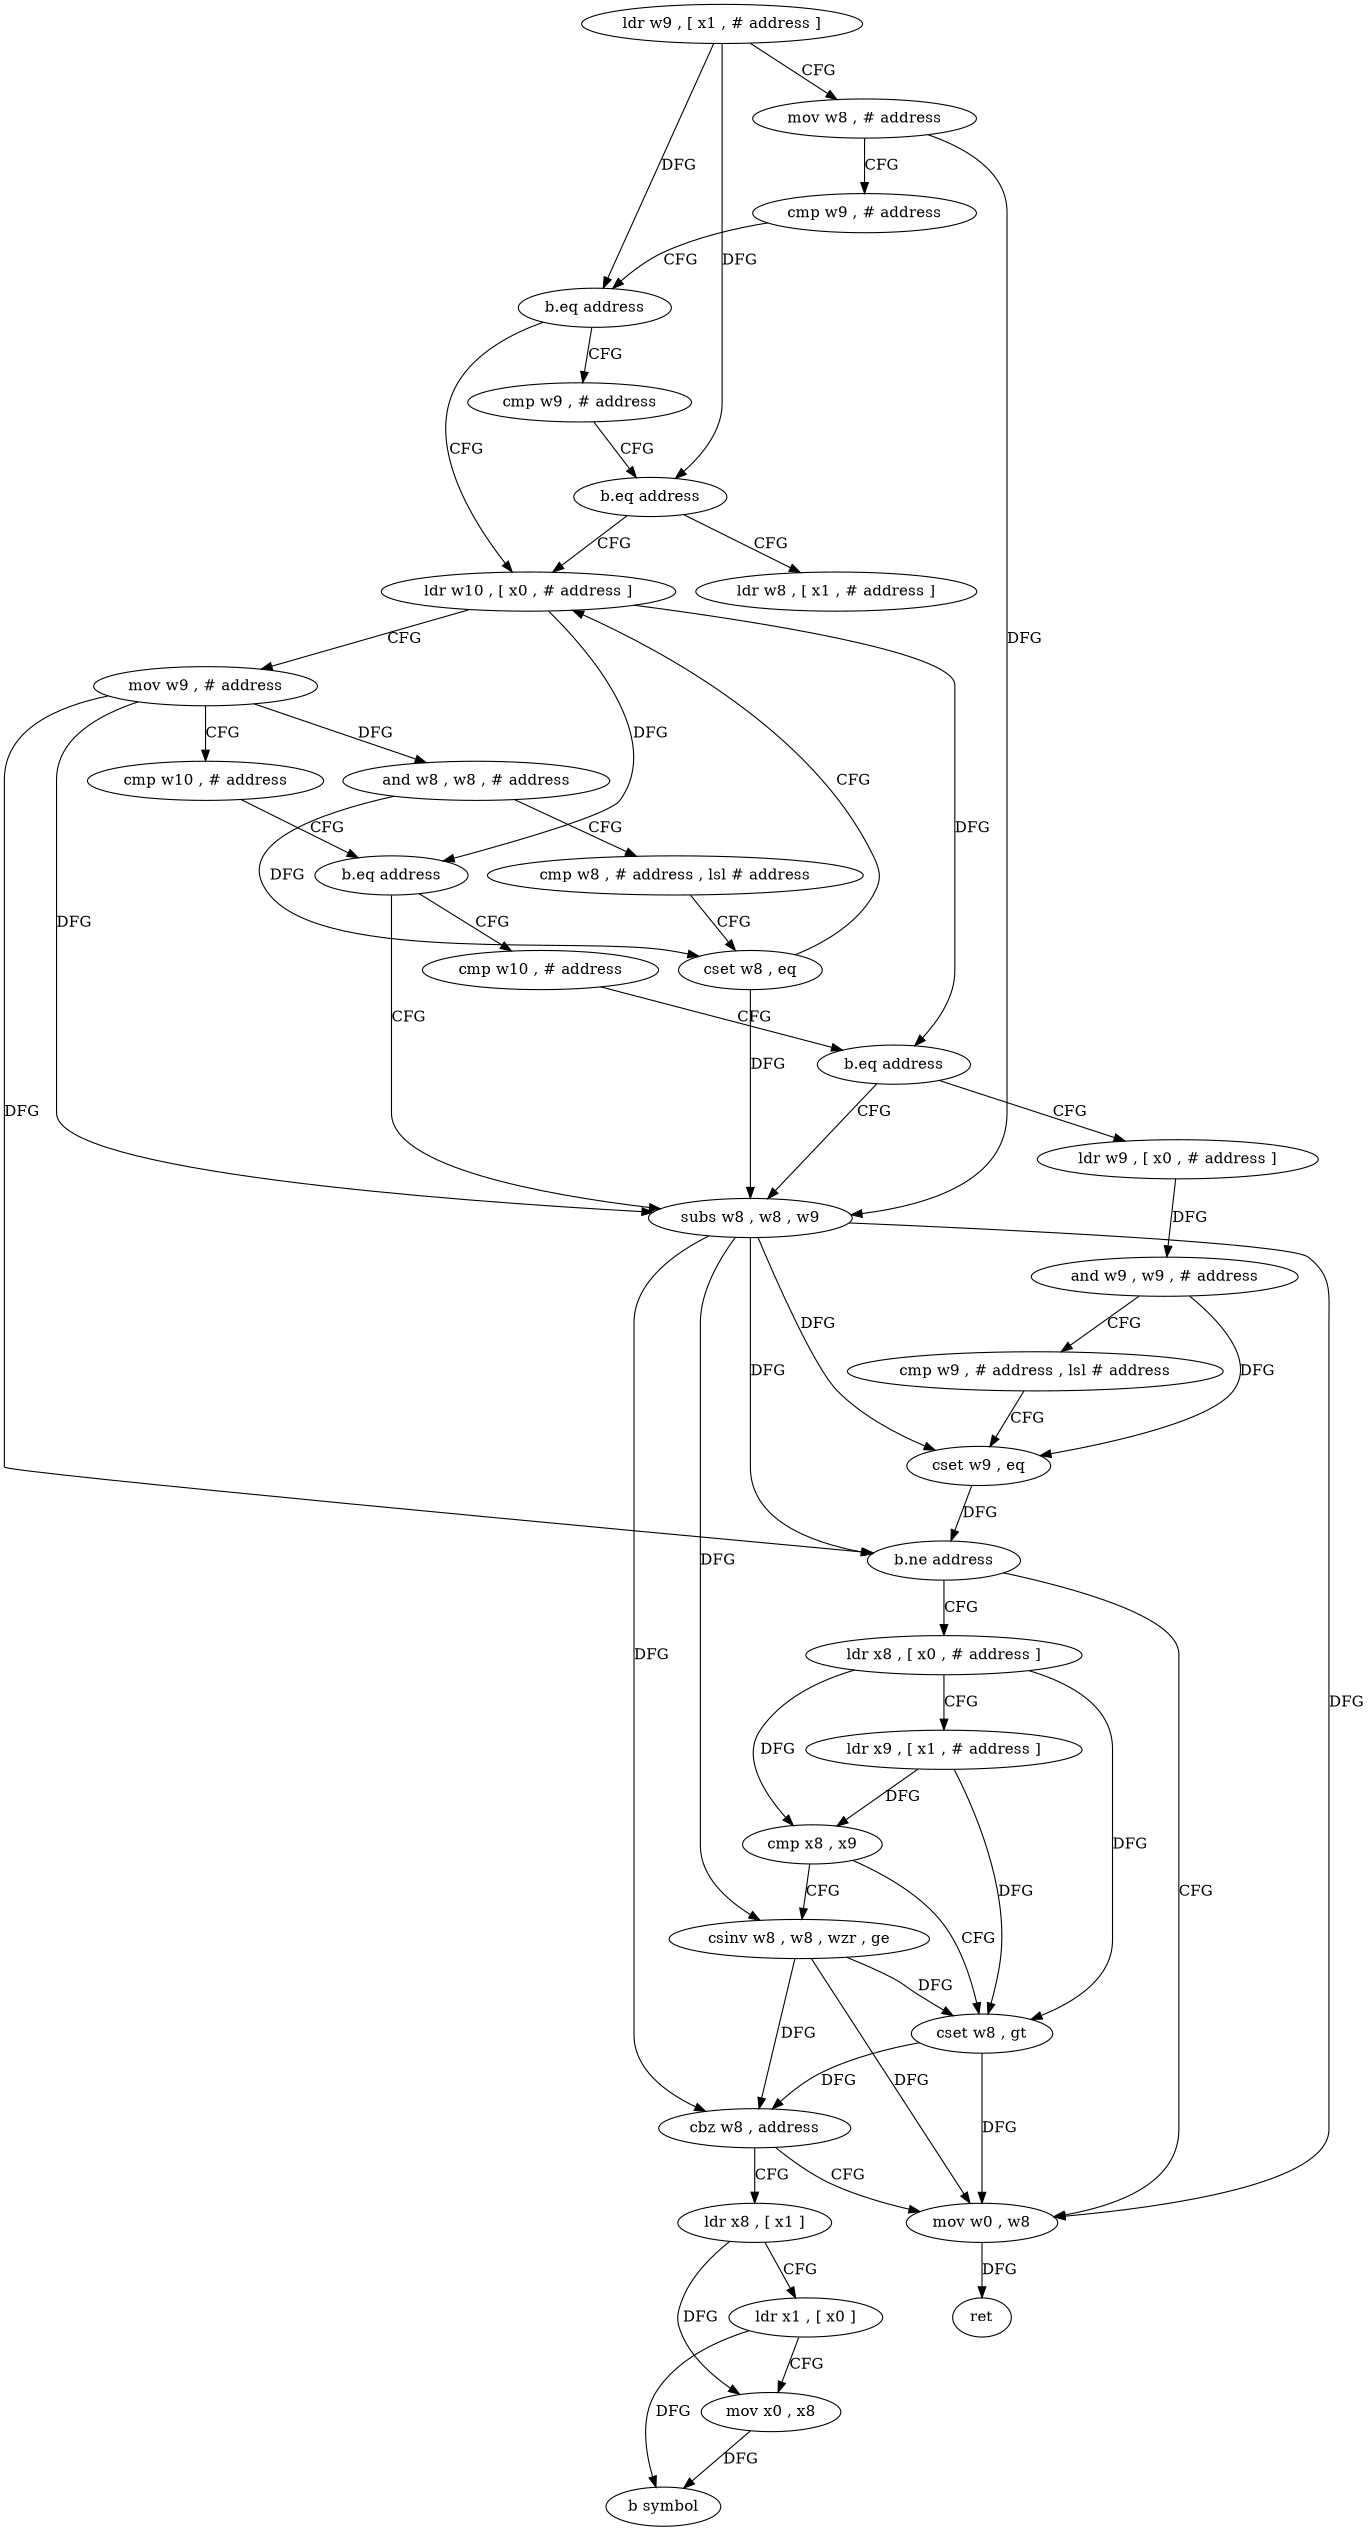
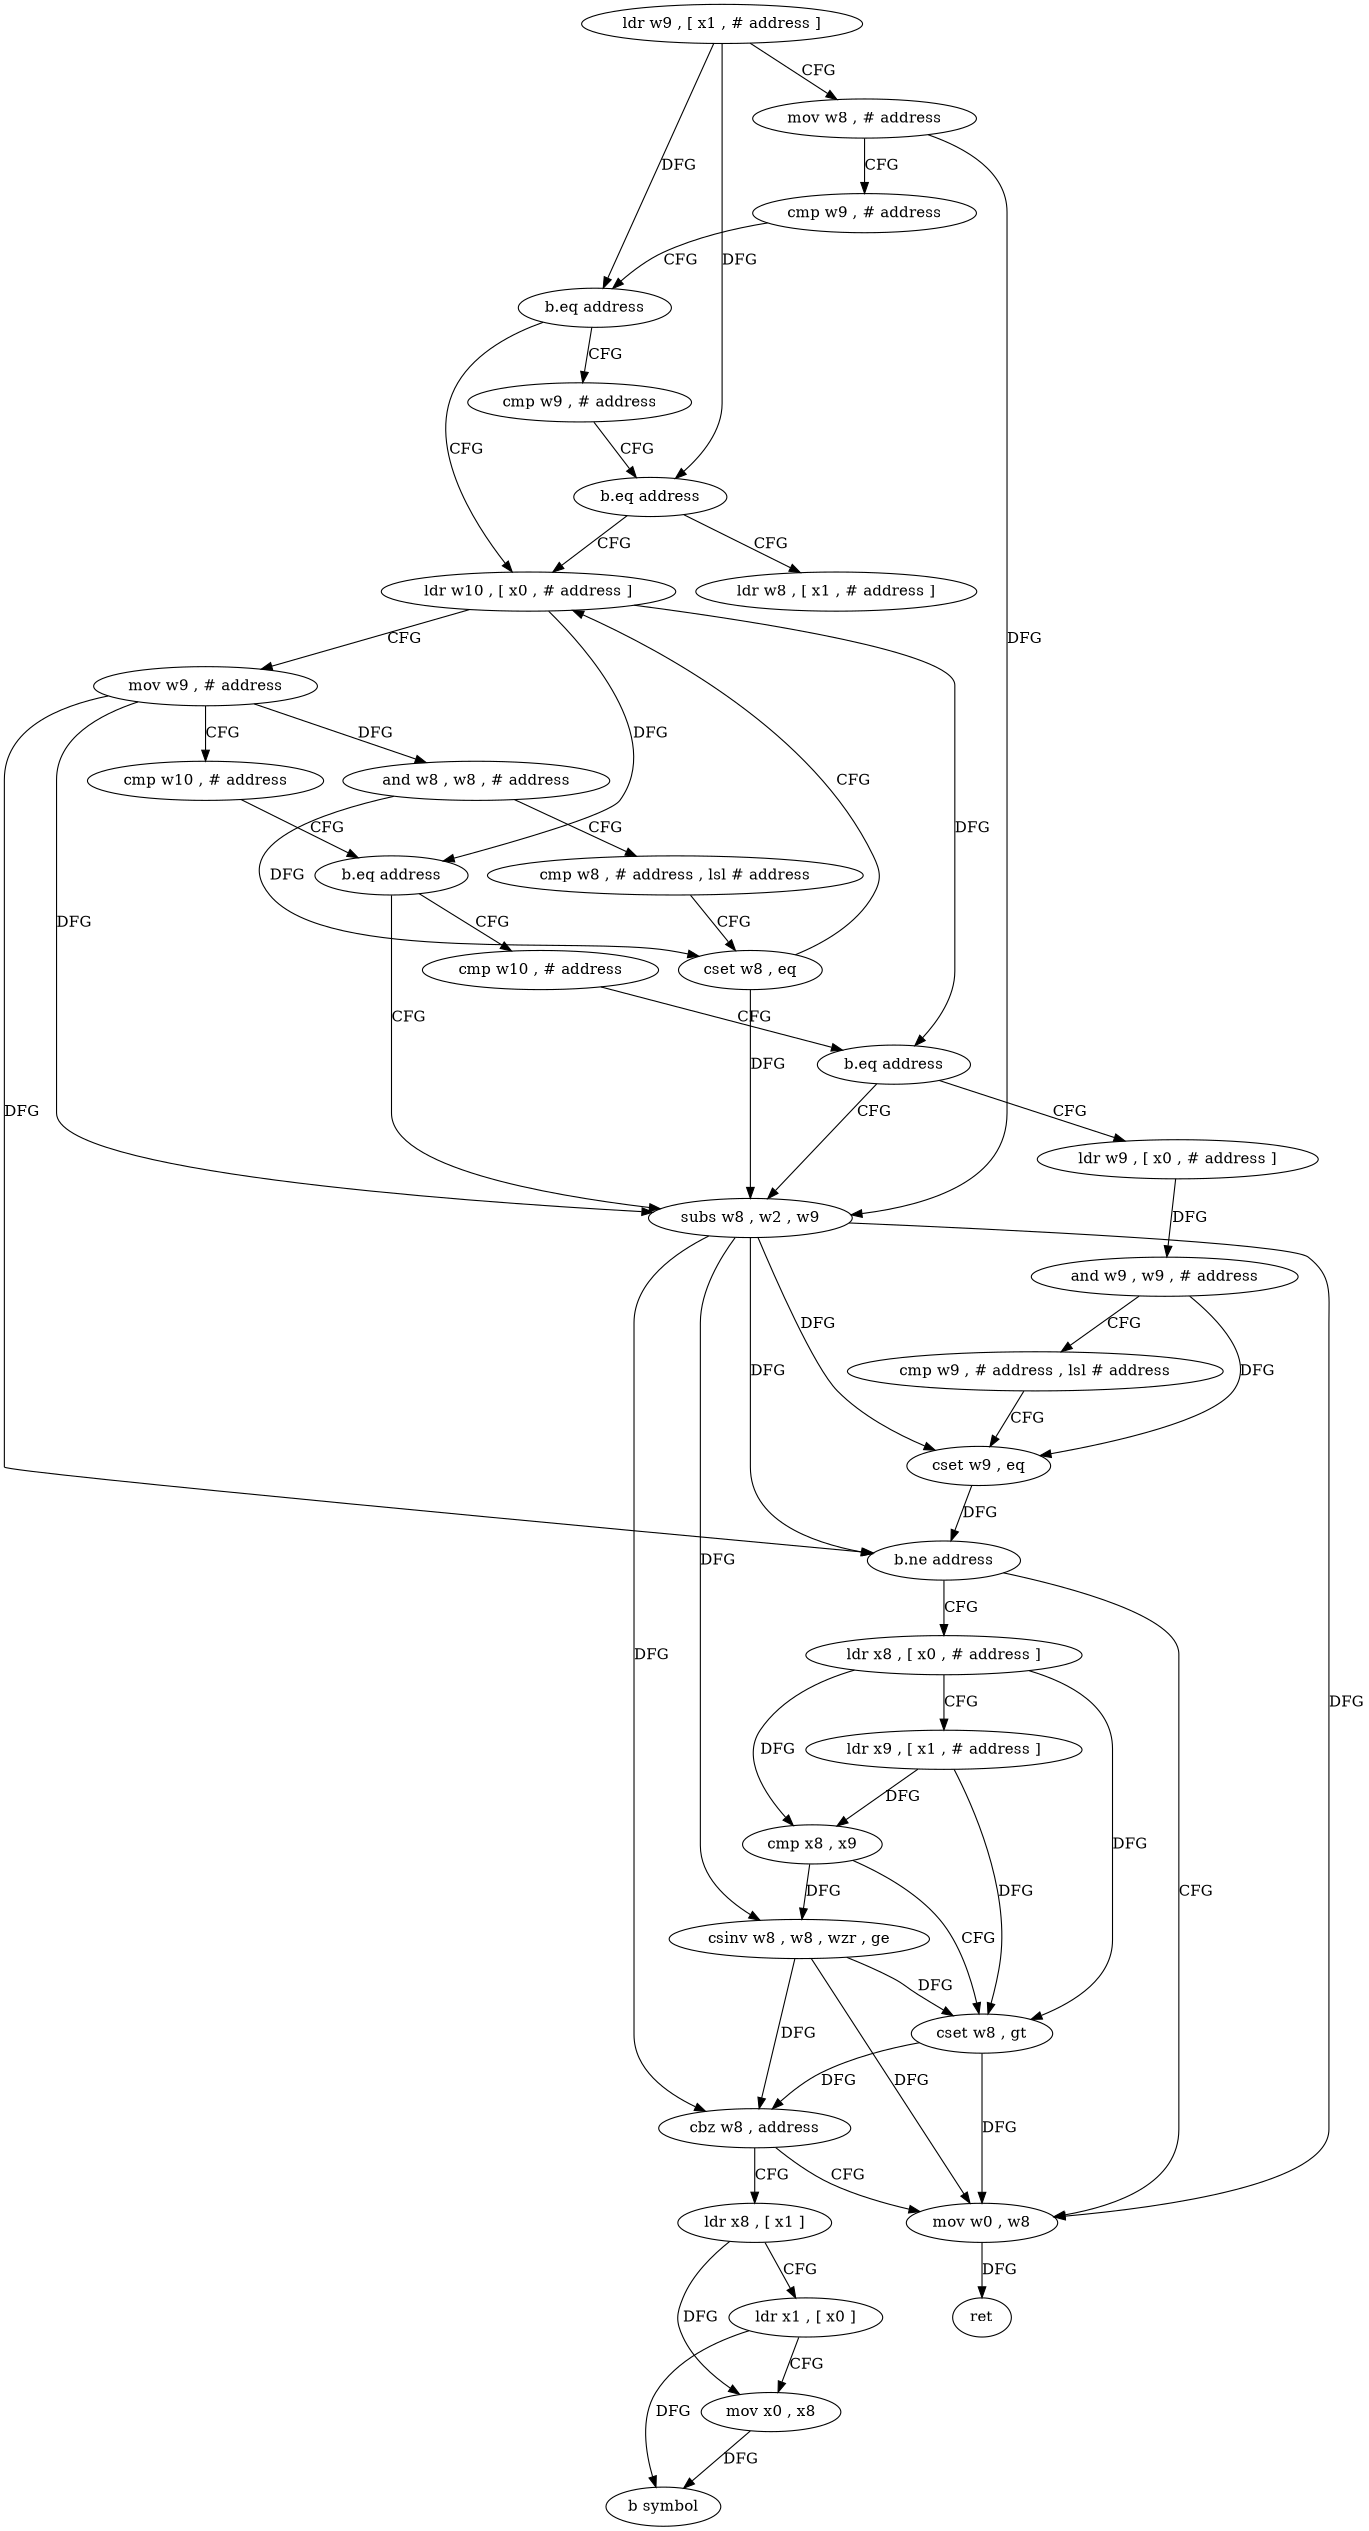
(750, 1218) -> (750, 1218)
(823, 1892) -> (824, 1892)
